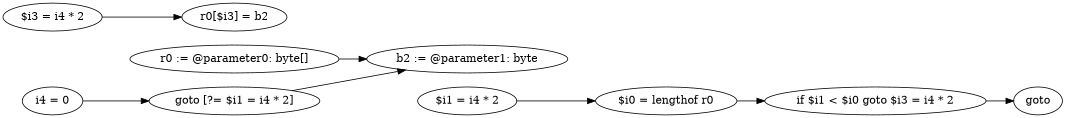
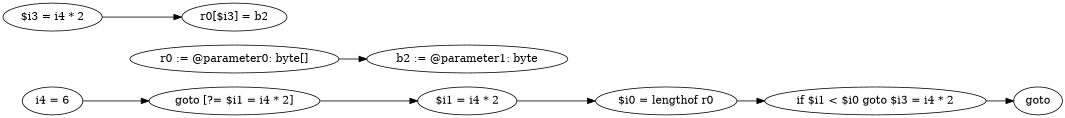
(345, 81) -> (365, 101)
(53, 101) -> (53, 101)
